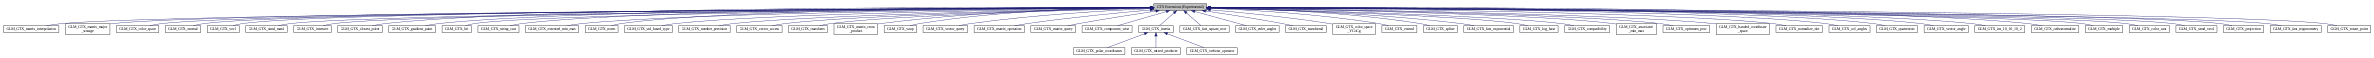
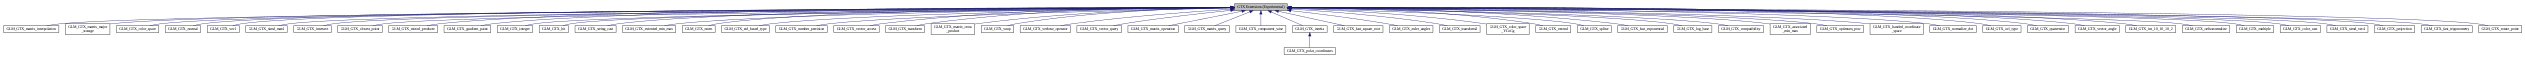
none -> (515, 29)
(1850, 29) -> (2002, 29)
(1186, 41) -> (1146, 16)
(1156, 42) -> (829, 10)
